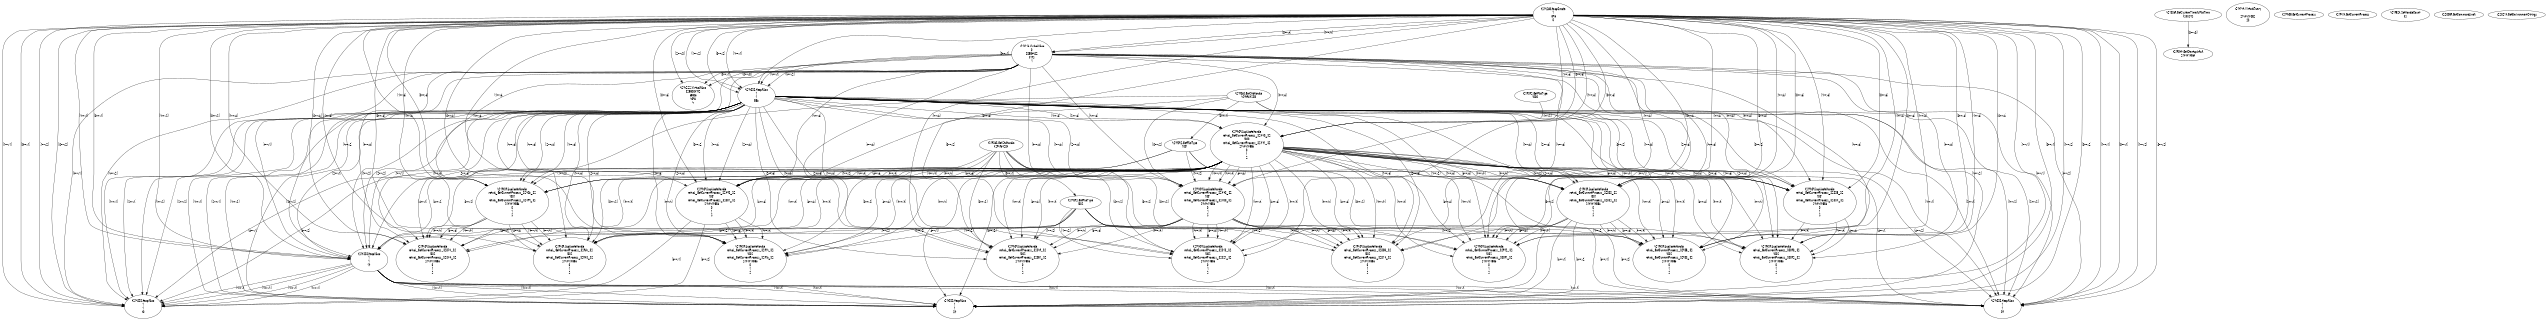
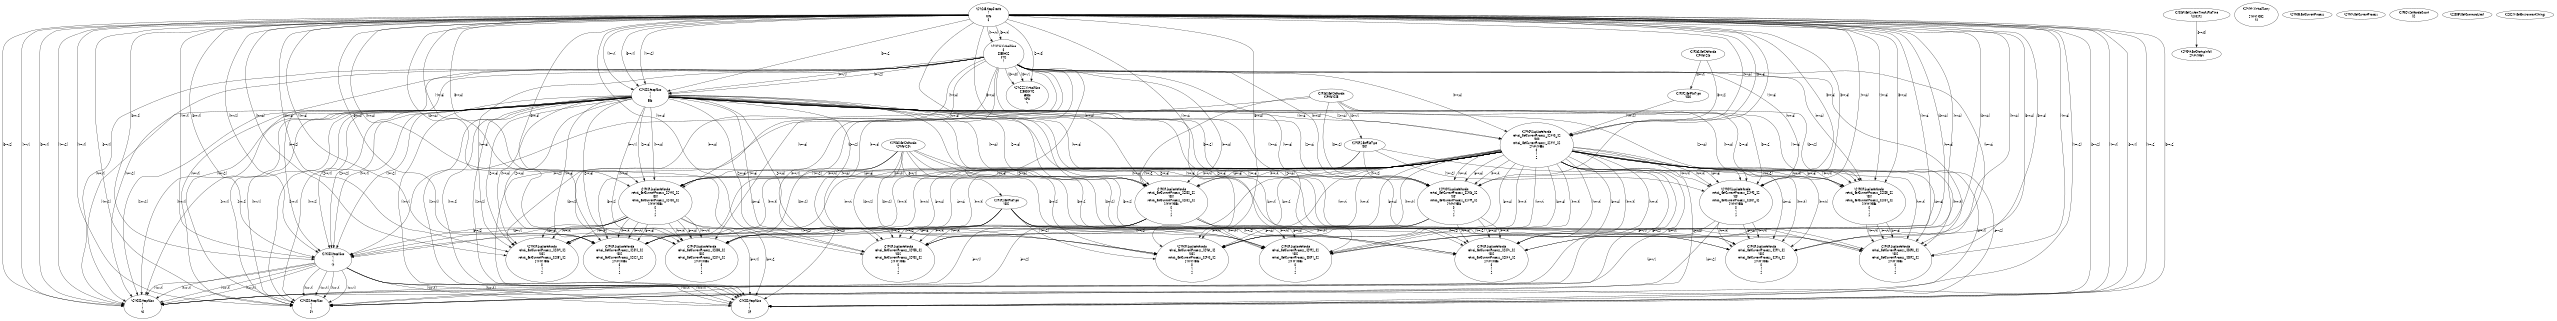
none -> (1703, 54)
